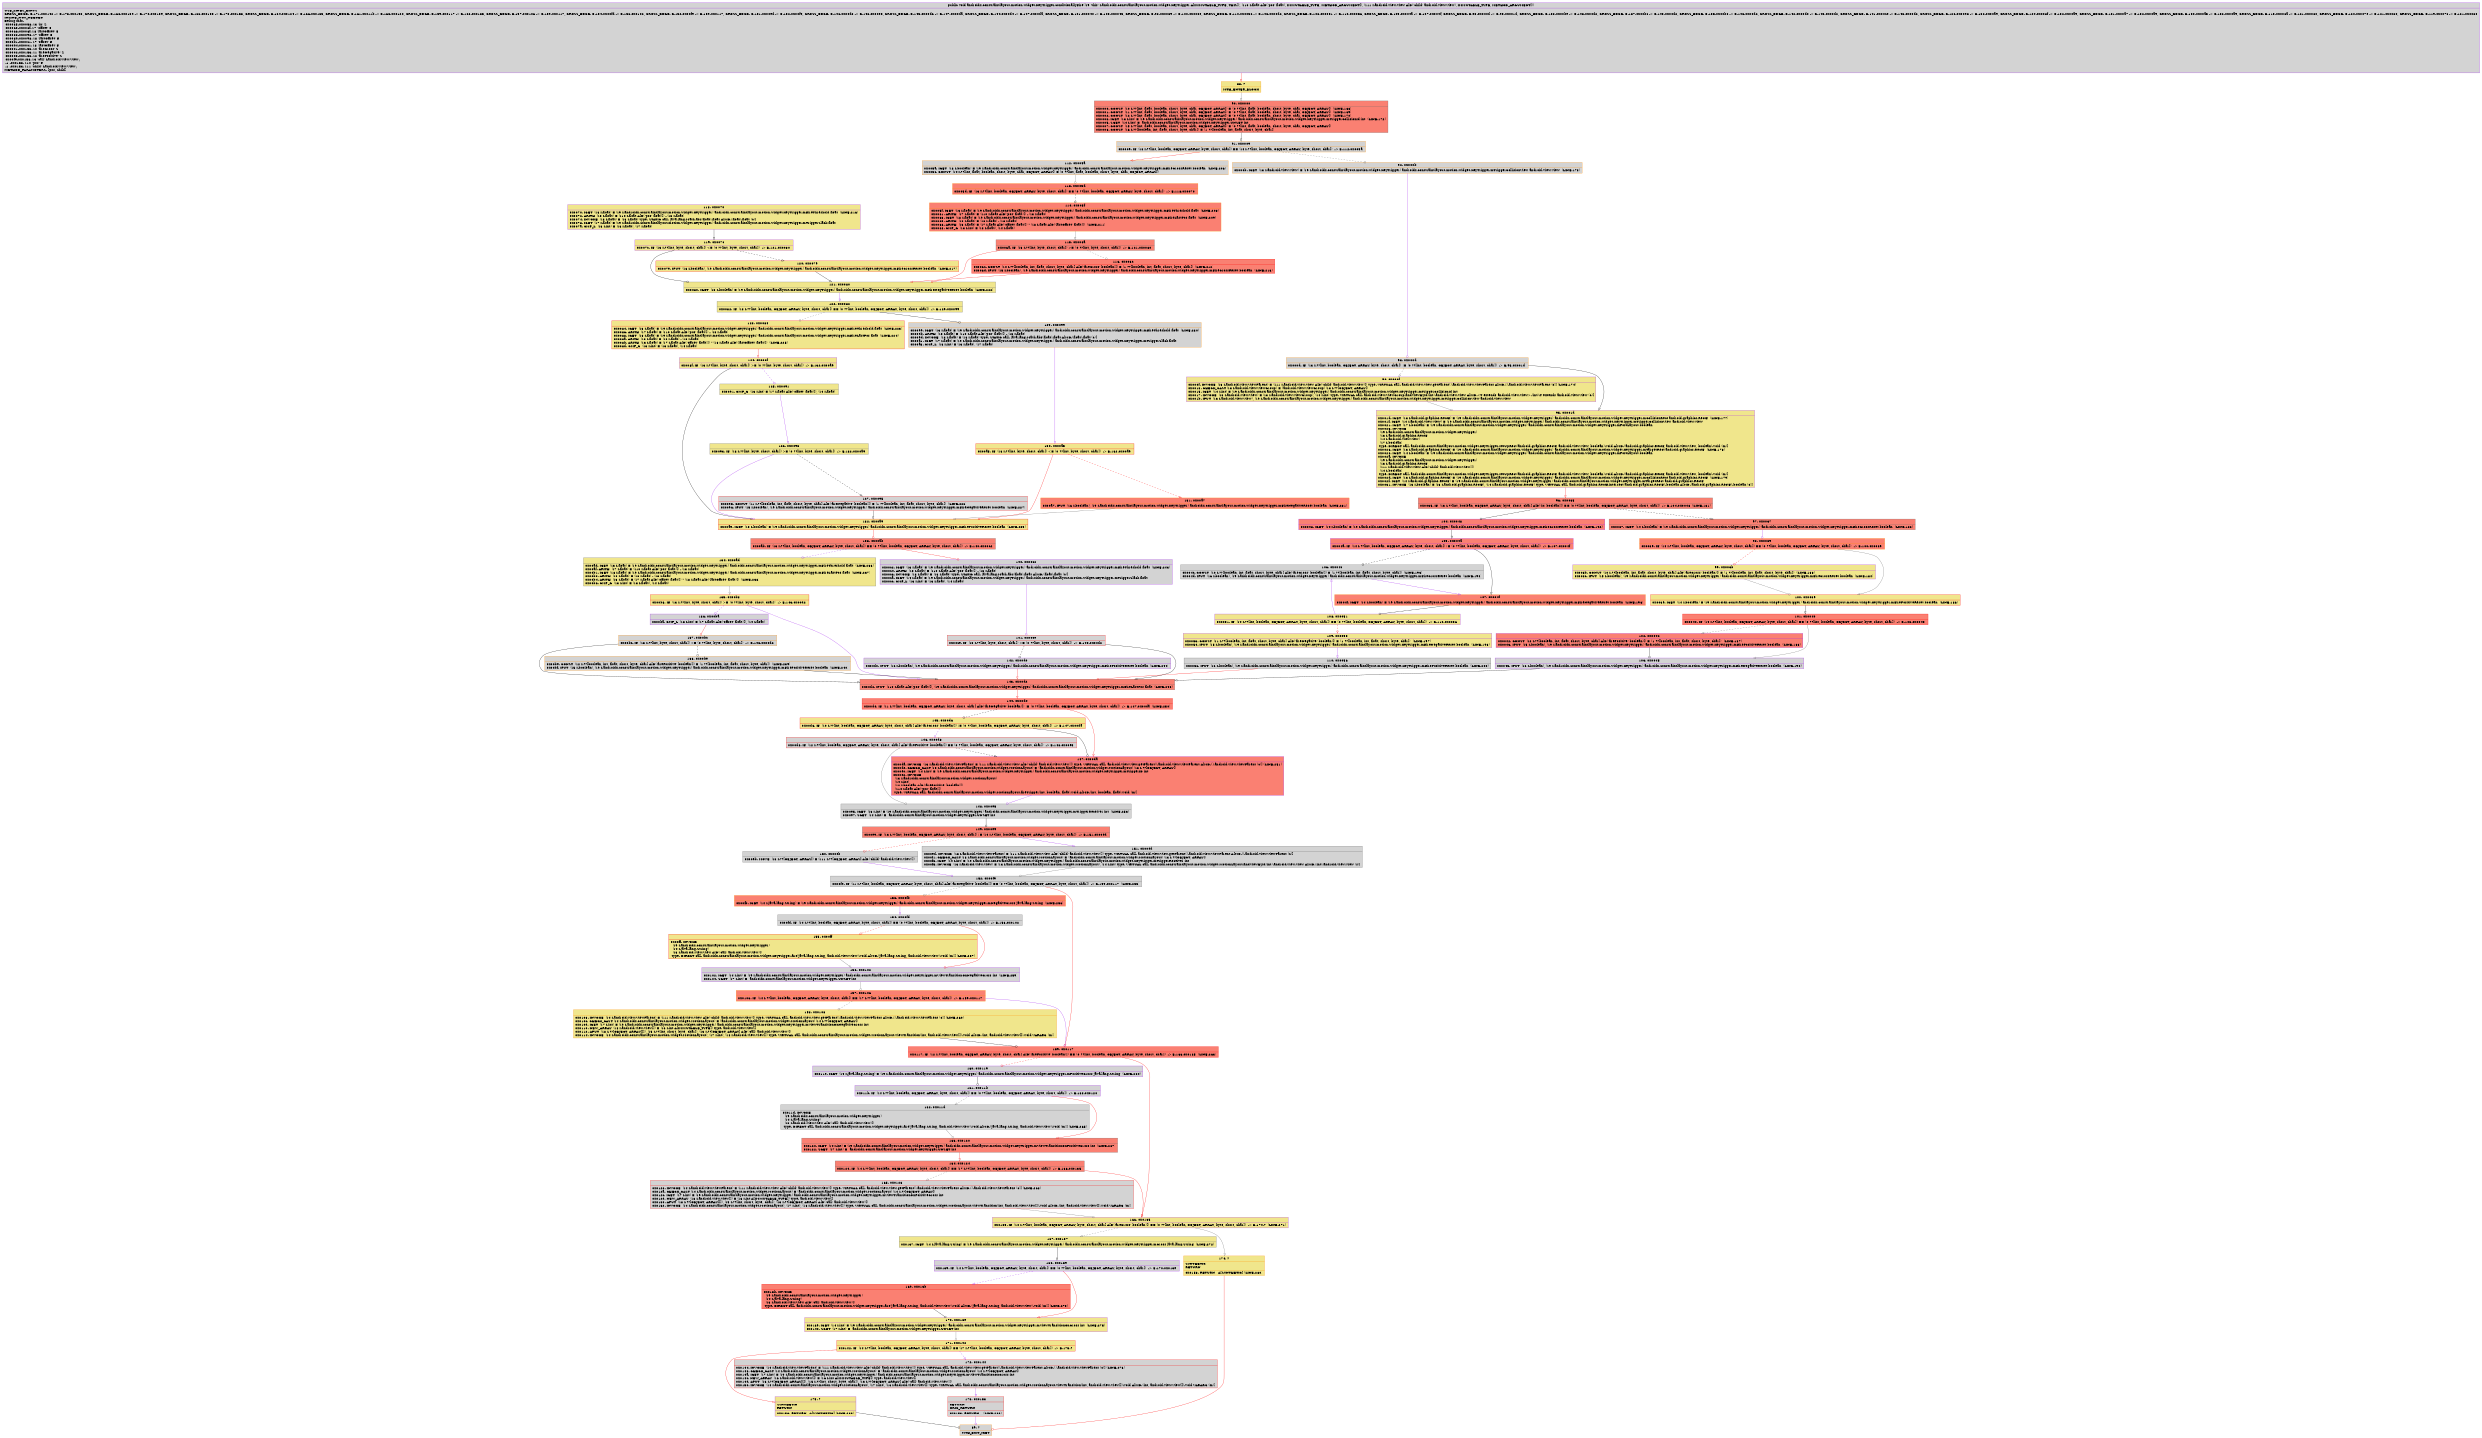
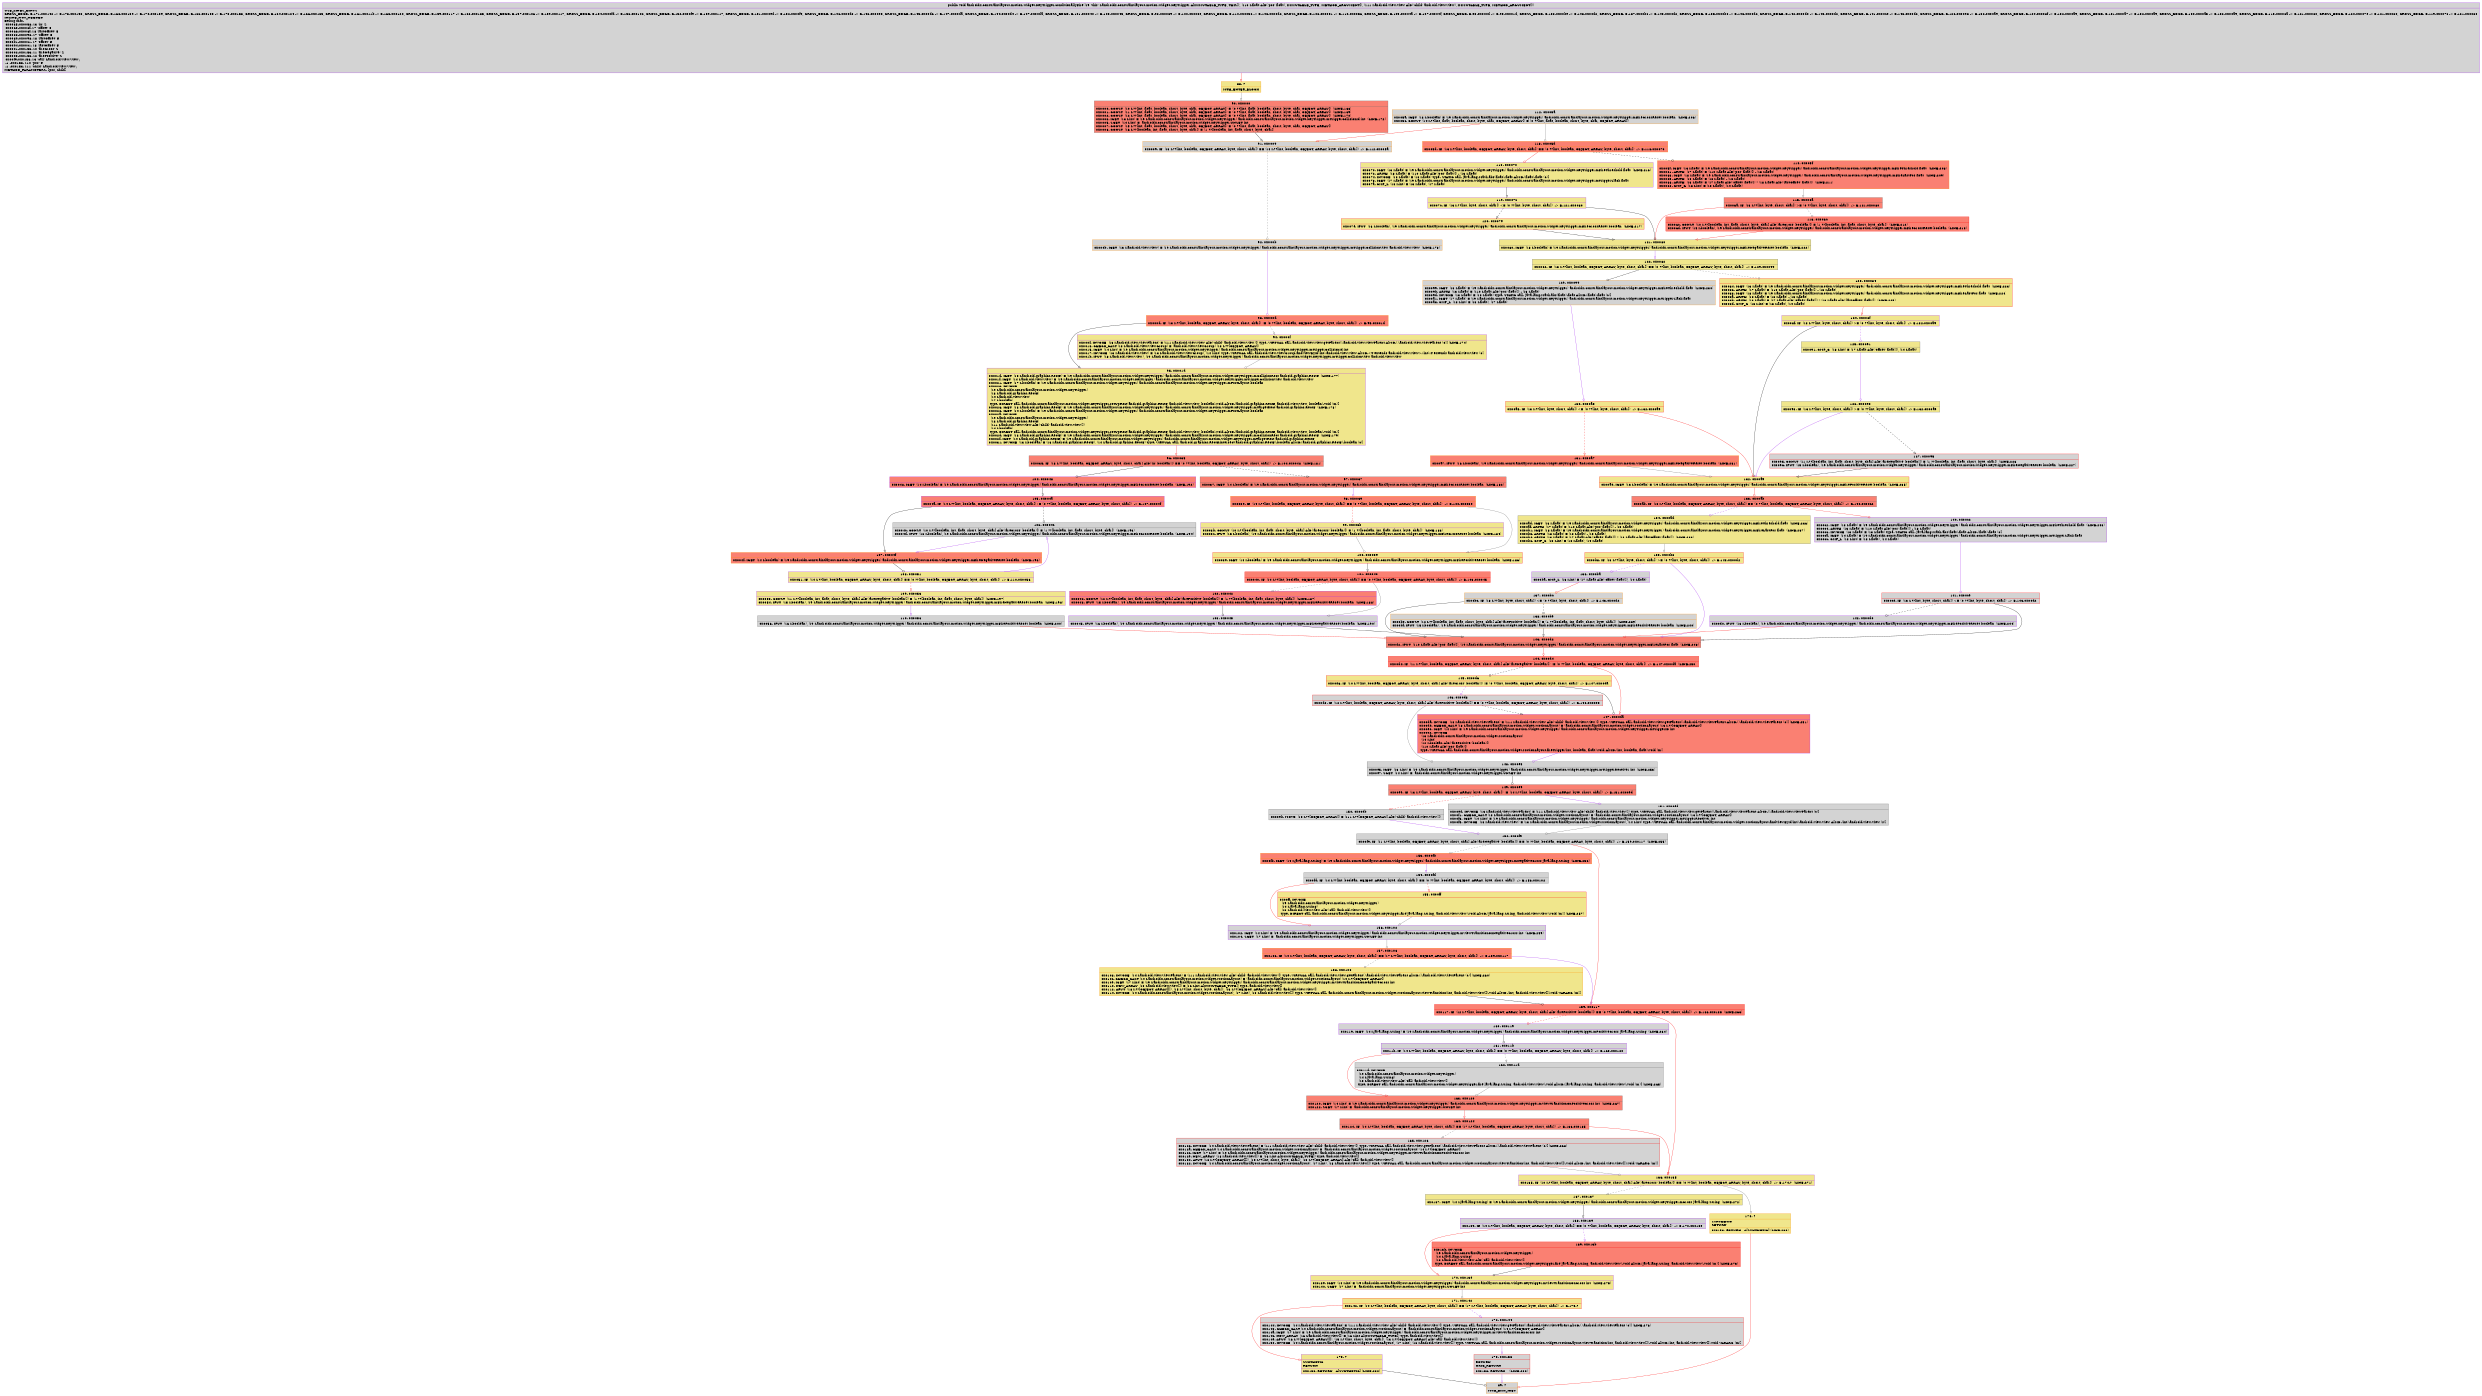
(1166, 156) -> (1399, 132)
none -> (1532, 157)
(1407, 363) -> (1267, 321)
